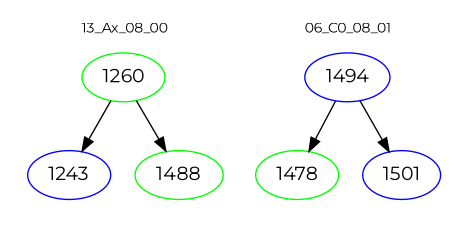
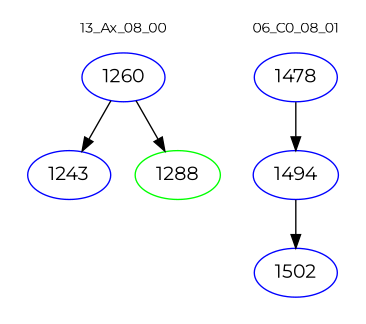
(123, 77) -> (123, 77)
(325, 120) -> (296, 120)
(179, 175) -> (178, 175)
(297, 175) -> (296, 77)
(402, 175) -> (296, 273)
